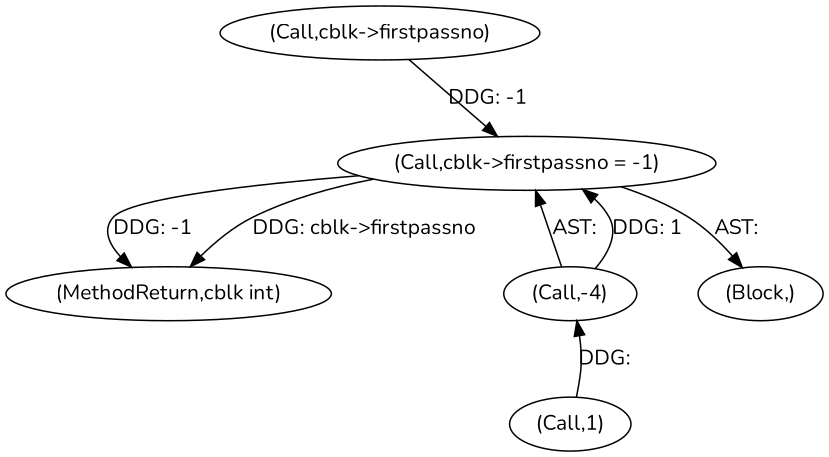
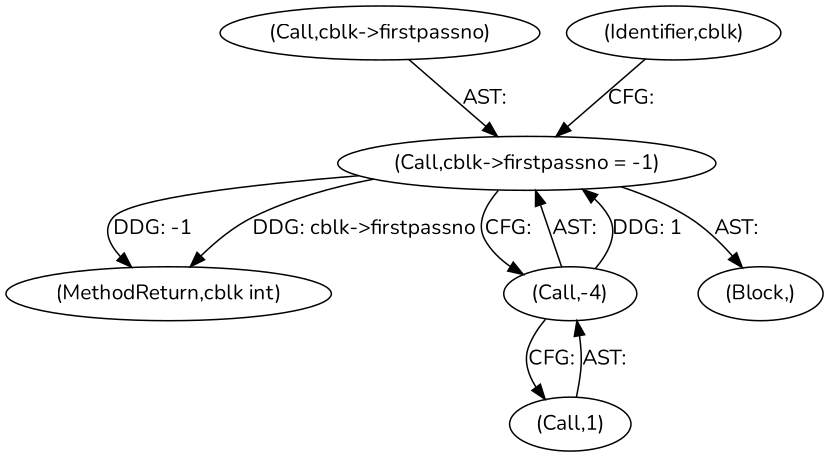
none -> (674, 33)
(488, 98) -> (488, 98)
none -> (482, 232)
none -> (527, 352)
(608, 359) -> (608, 359)
